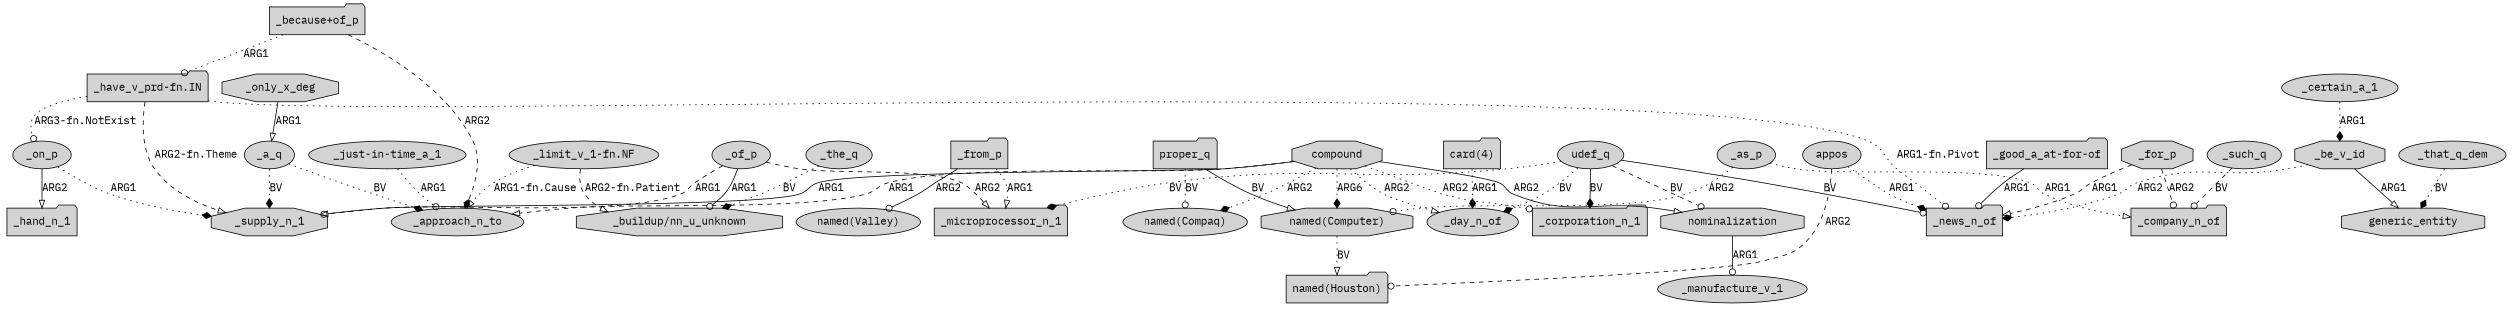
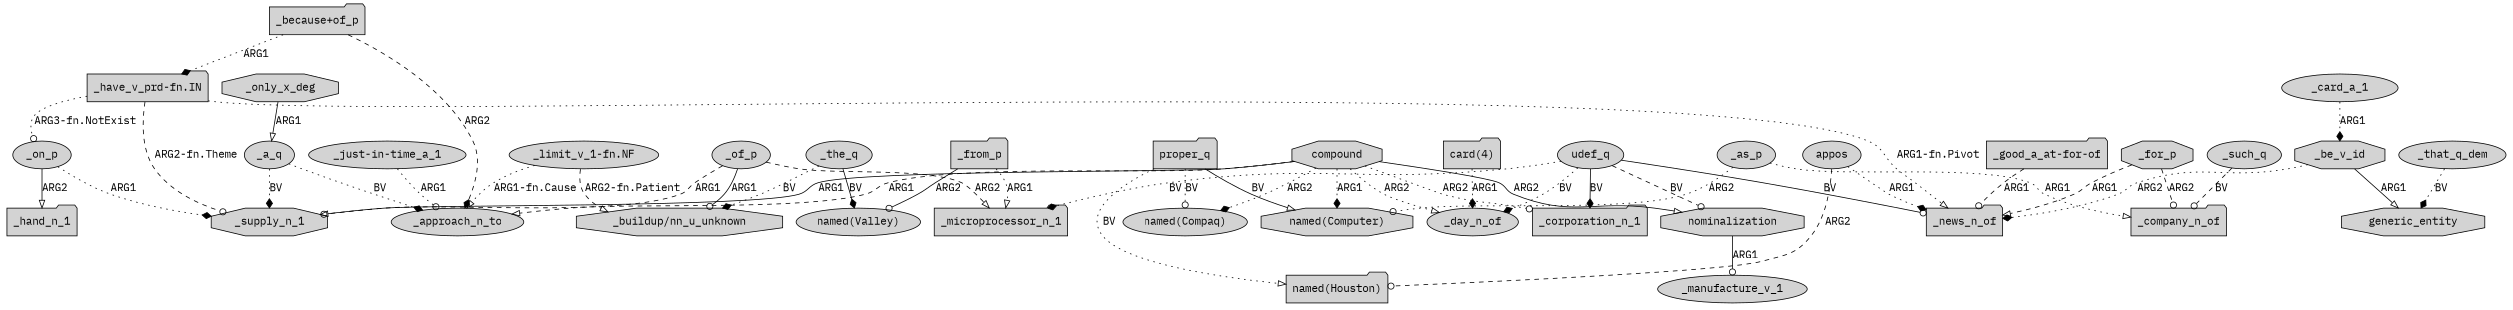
(237, 53) -> (237, 53)
(2340, 88) -> (2340, 88)
(1088, 102) -> (1088, 102)
(158, 173) -> (158, 173)
none -> (847, 184)
(2001, 185) -> (2001, 185)
(1350, 188) -> (1350, 188)
(1337, 252) -> (1141, 257)
